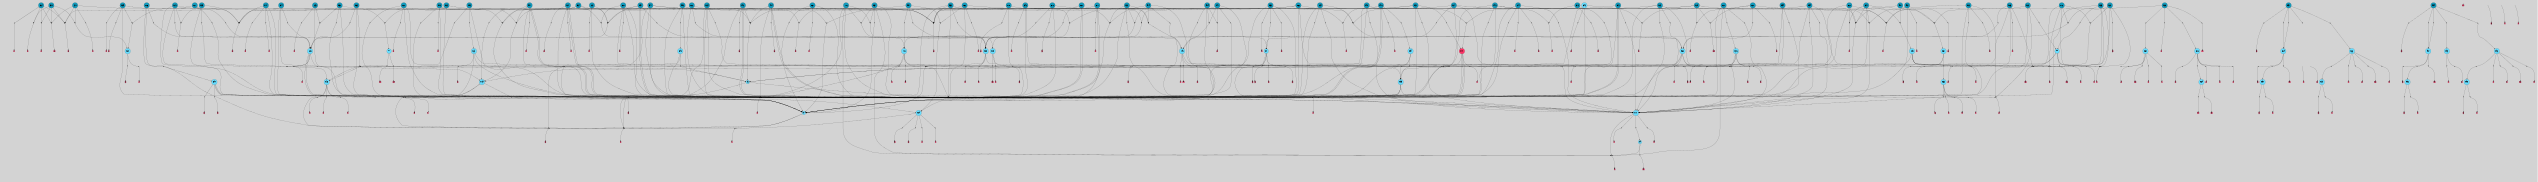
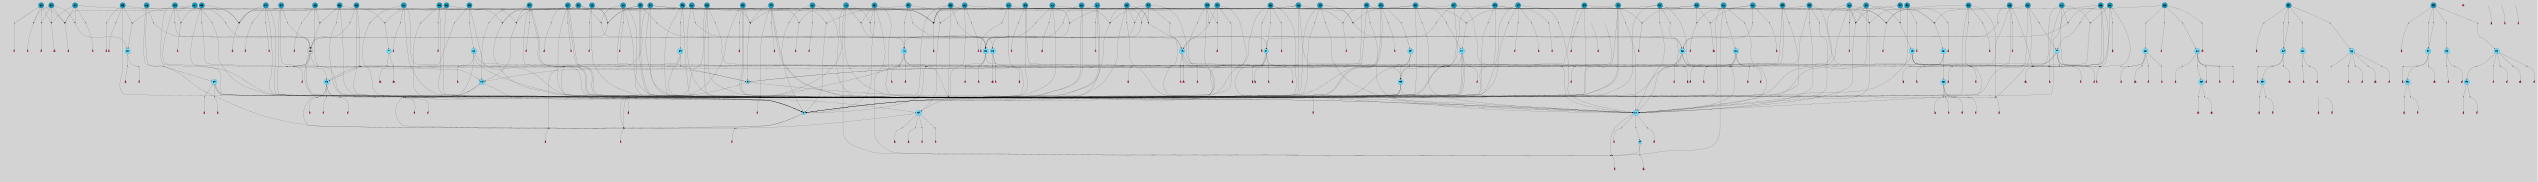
(1577, 5) -> none
(1584, 5) -> (1584, 5)
(310, 51) -> (310, 51)
(1462, 51) -> (1462, 51)
none -> (2303, 51)
(2067, 82) -> none
(2322, 82) -> none
